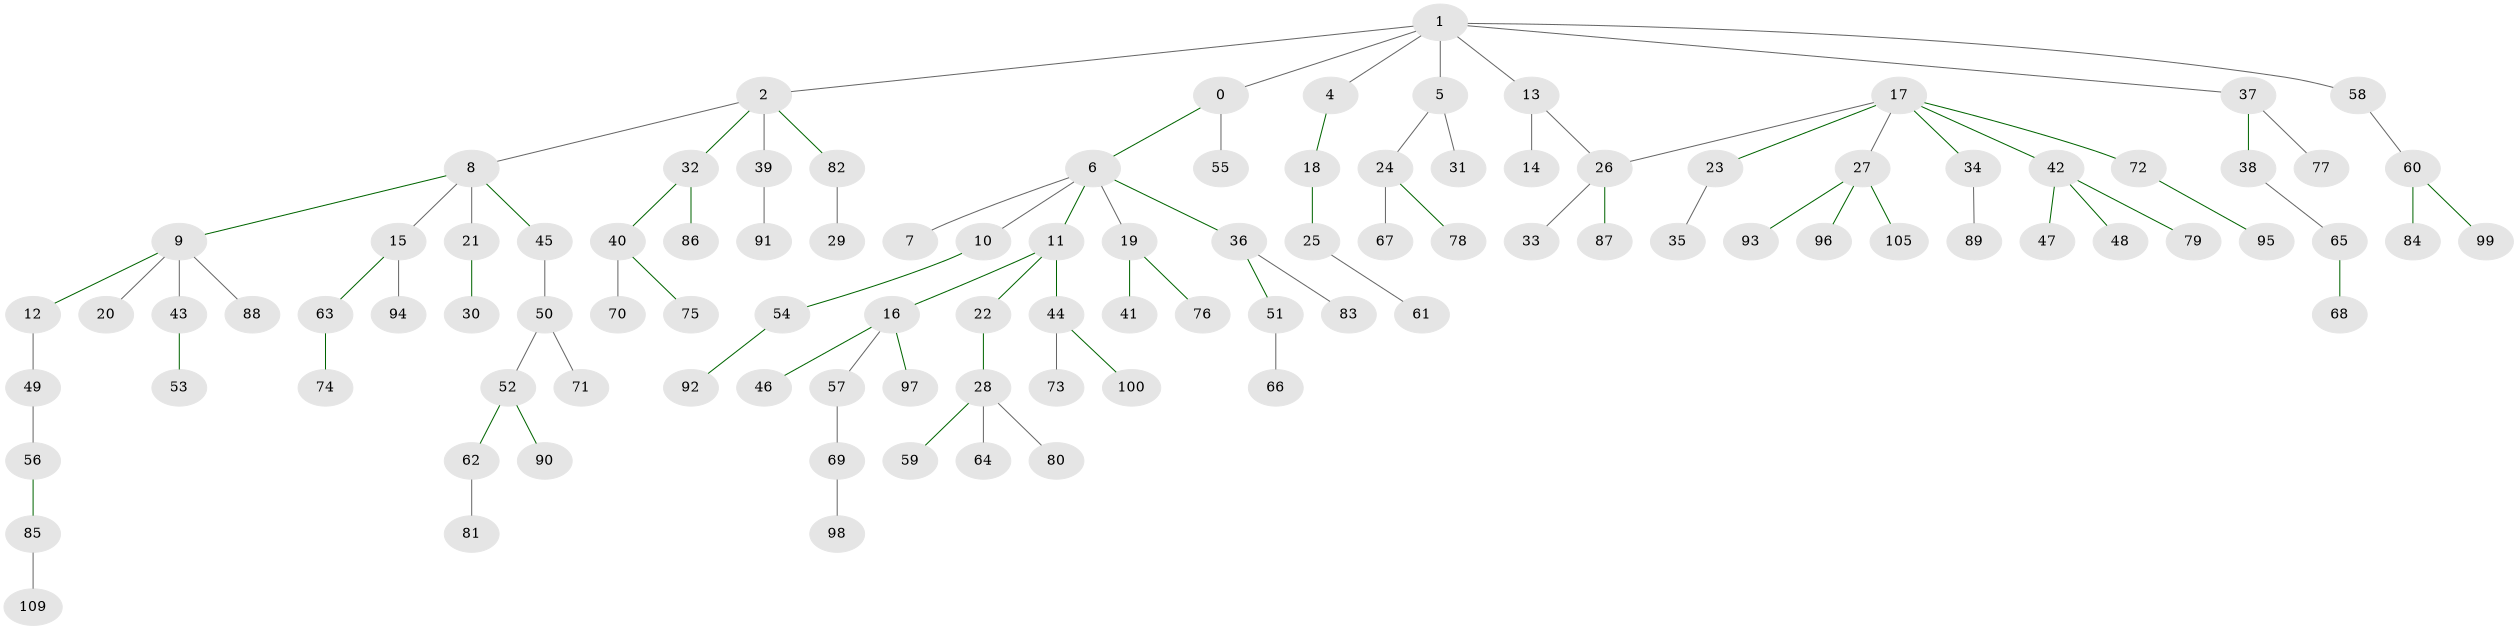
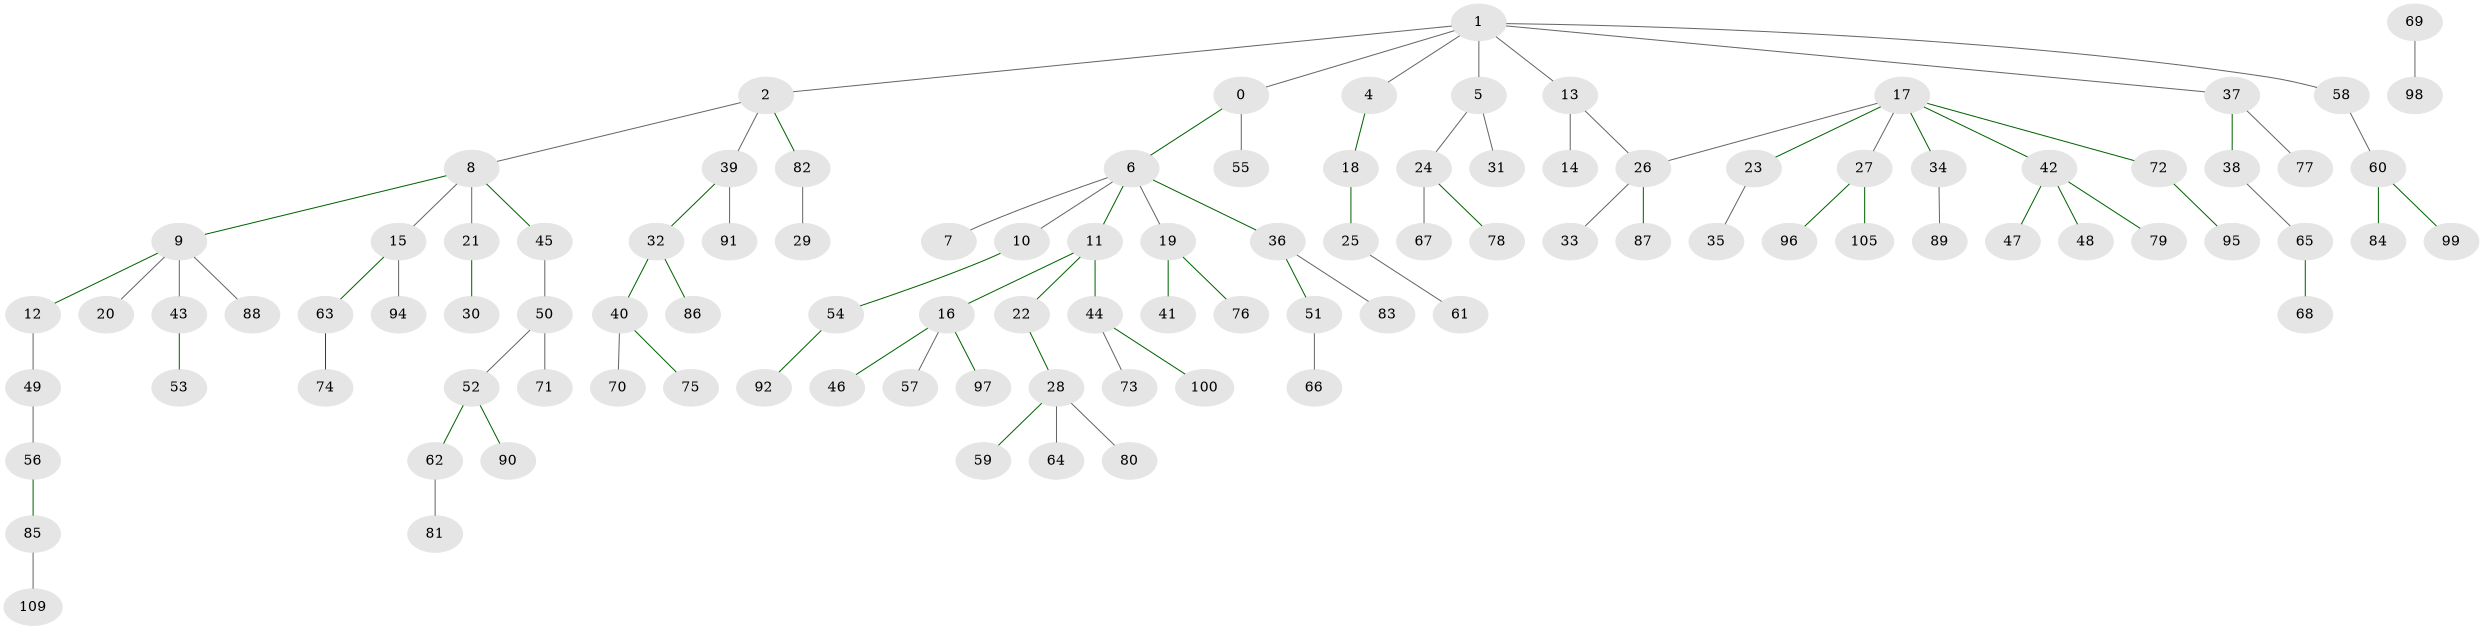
(728, 132) -> (693, 205)
(1751, 242) -> none
(837, 424) -> none
